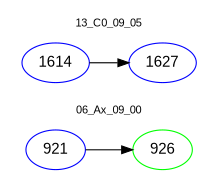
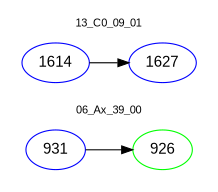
(109, 24) -> (109, 24)
(109, 111) -> (109, 111)
(56, 150) -> (56, 150)
